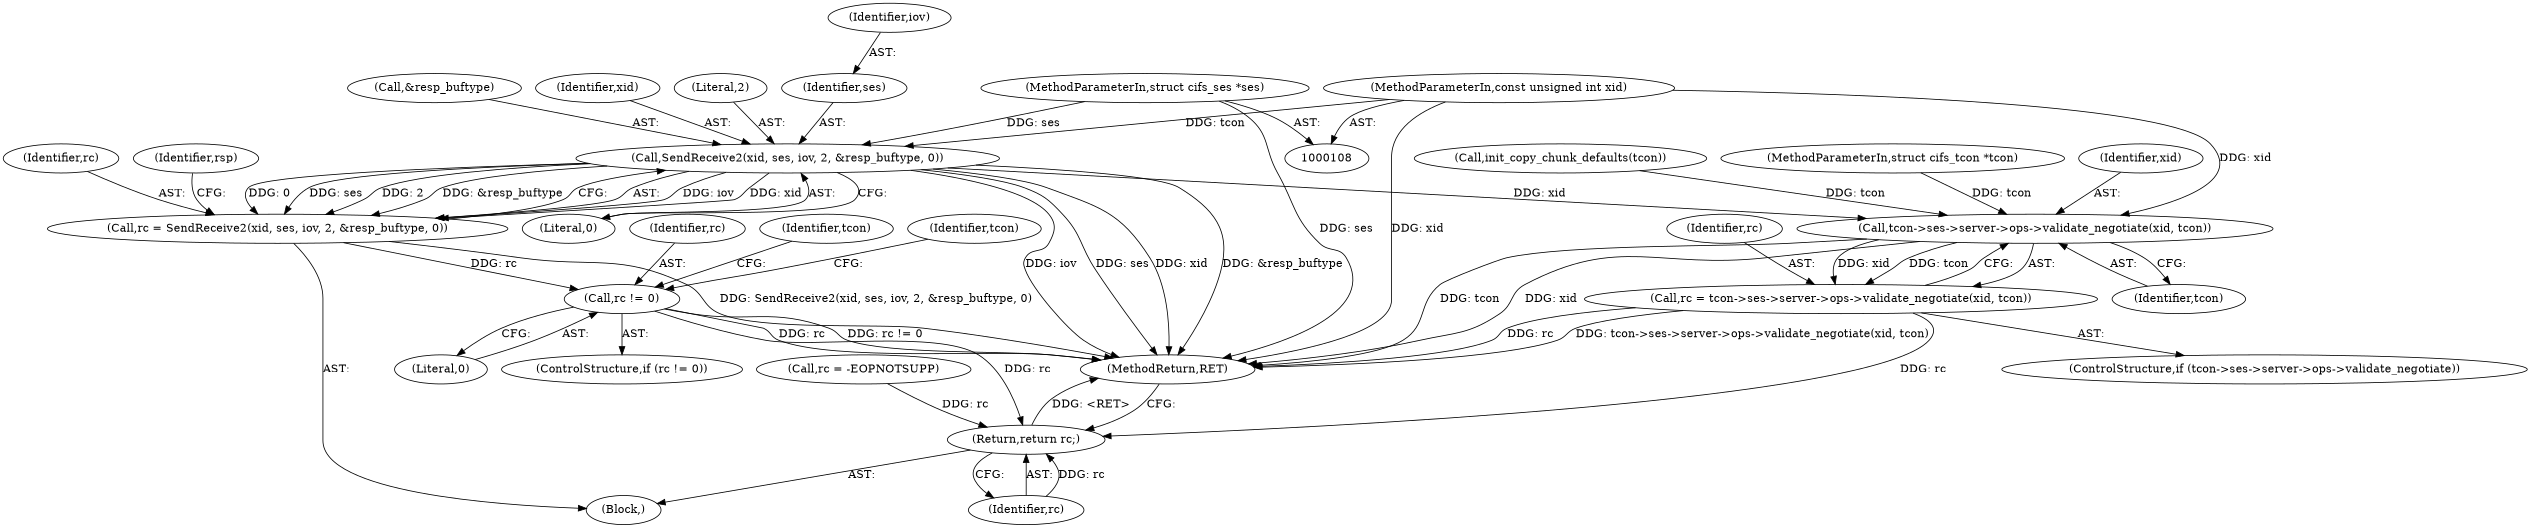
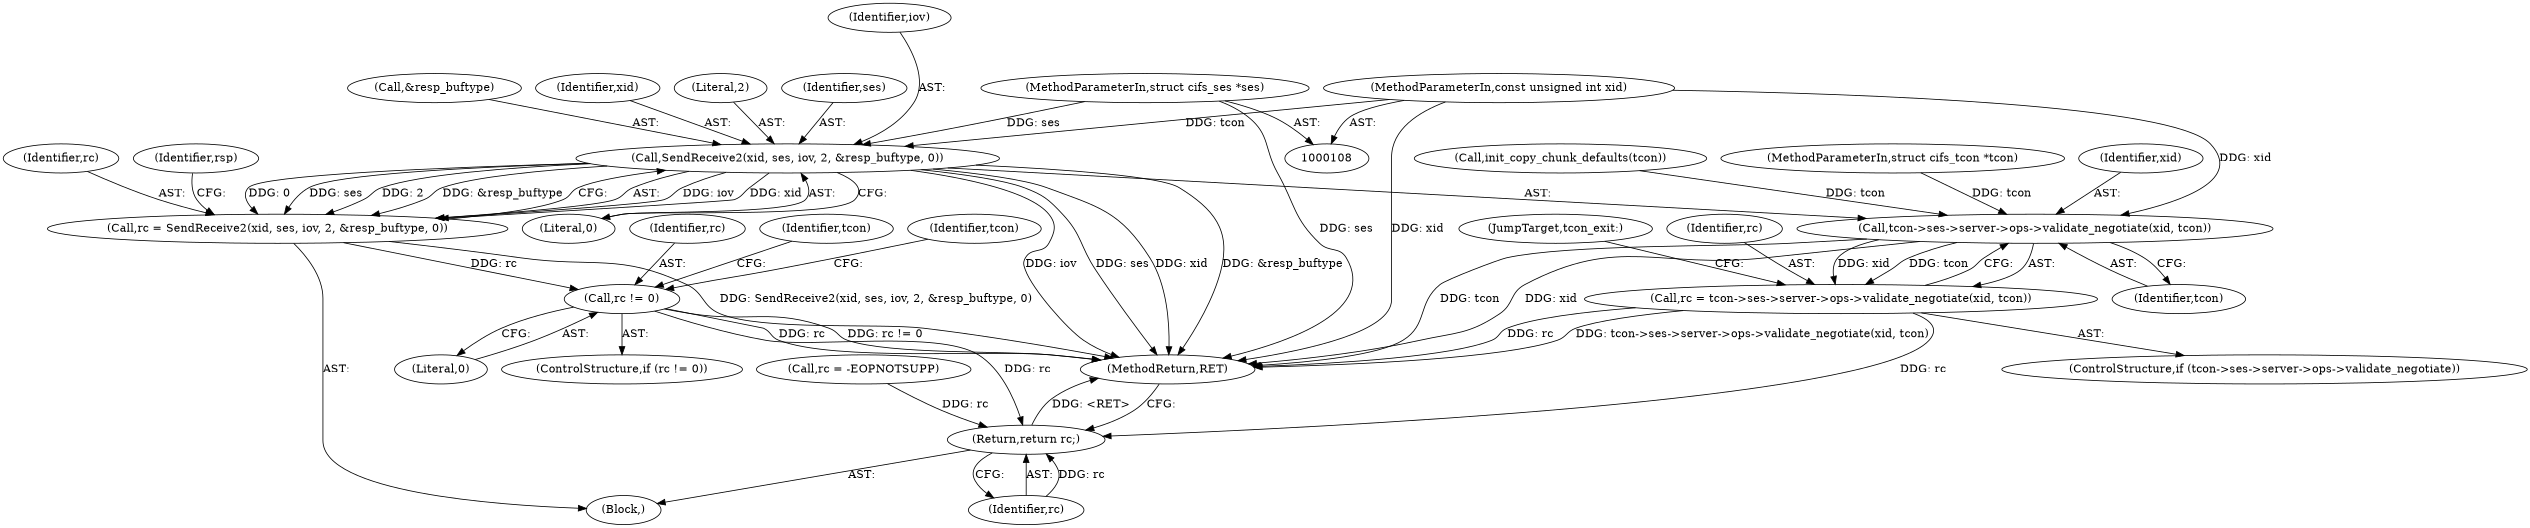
(869, 50) -> (916, 98)
(1540, 194) -> (1540, 194)
none -> (1556, 229)
